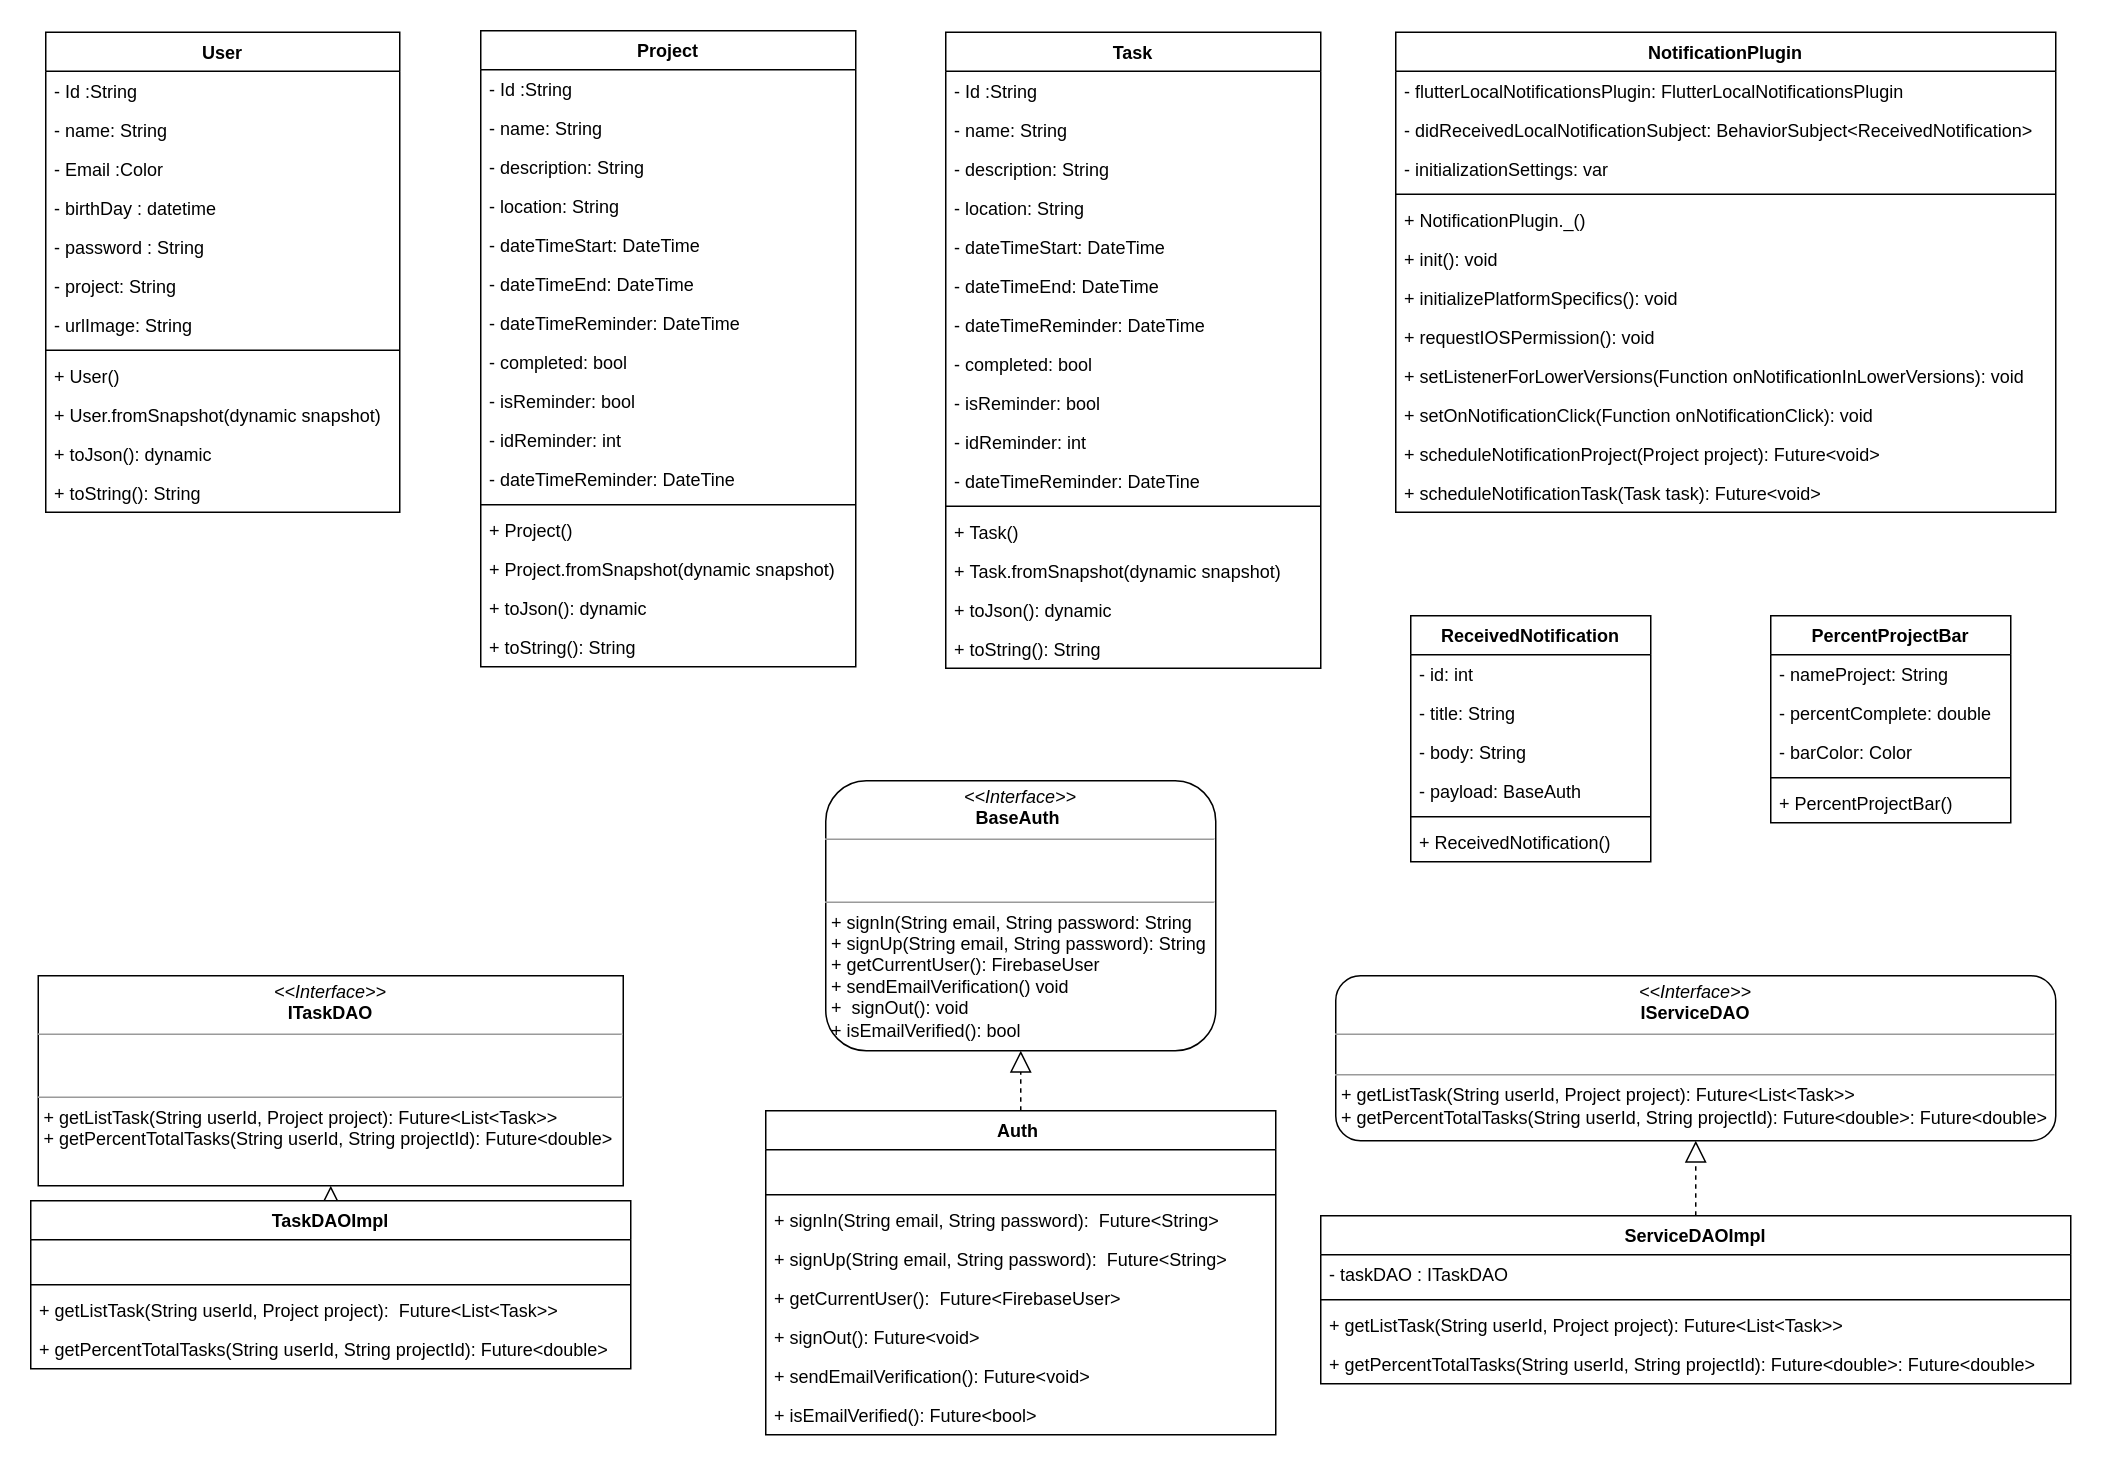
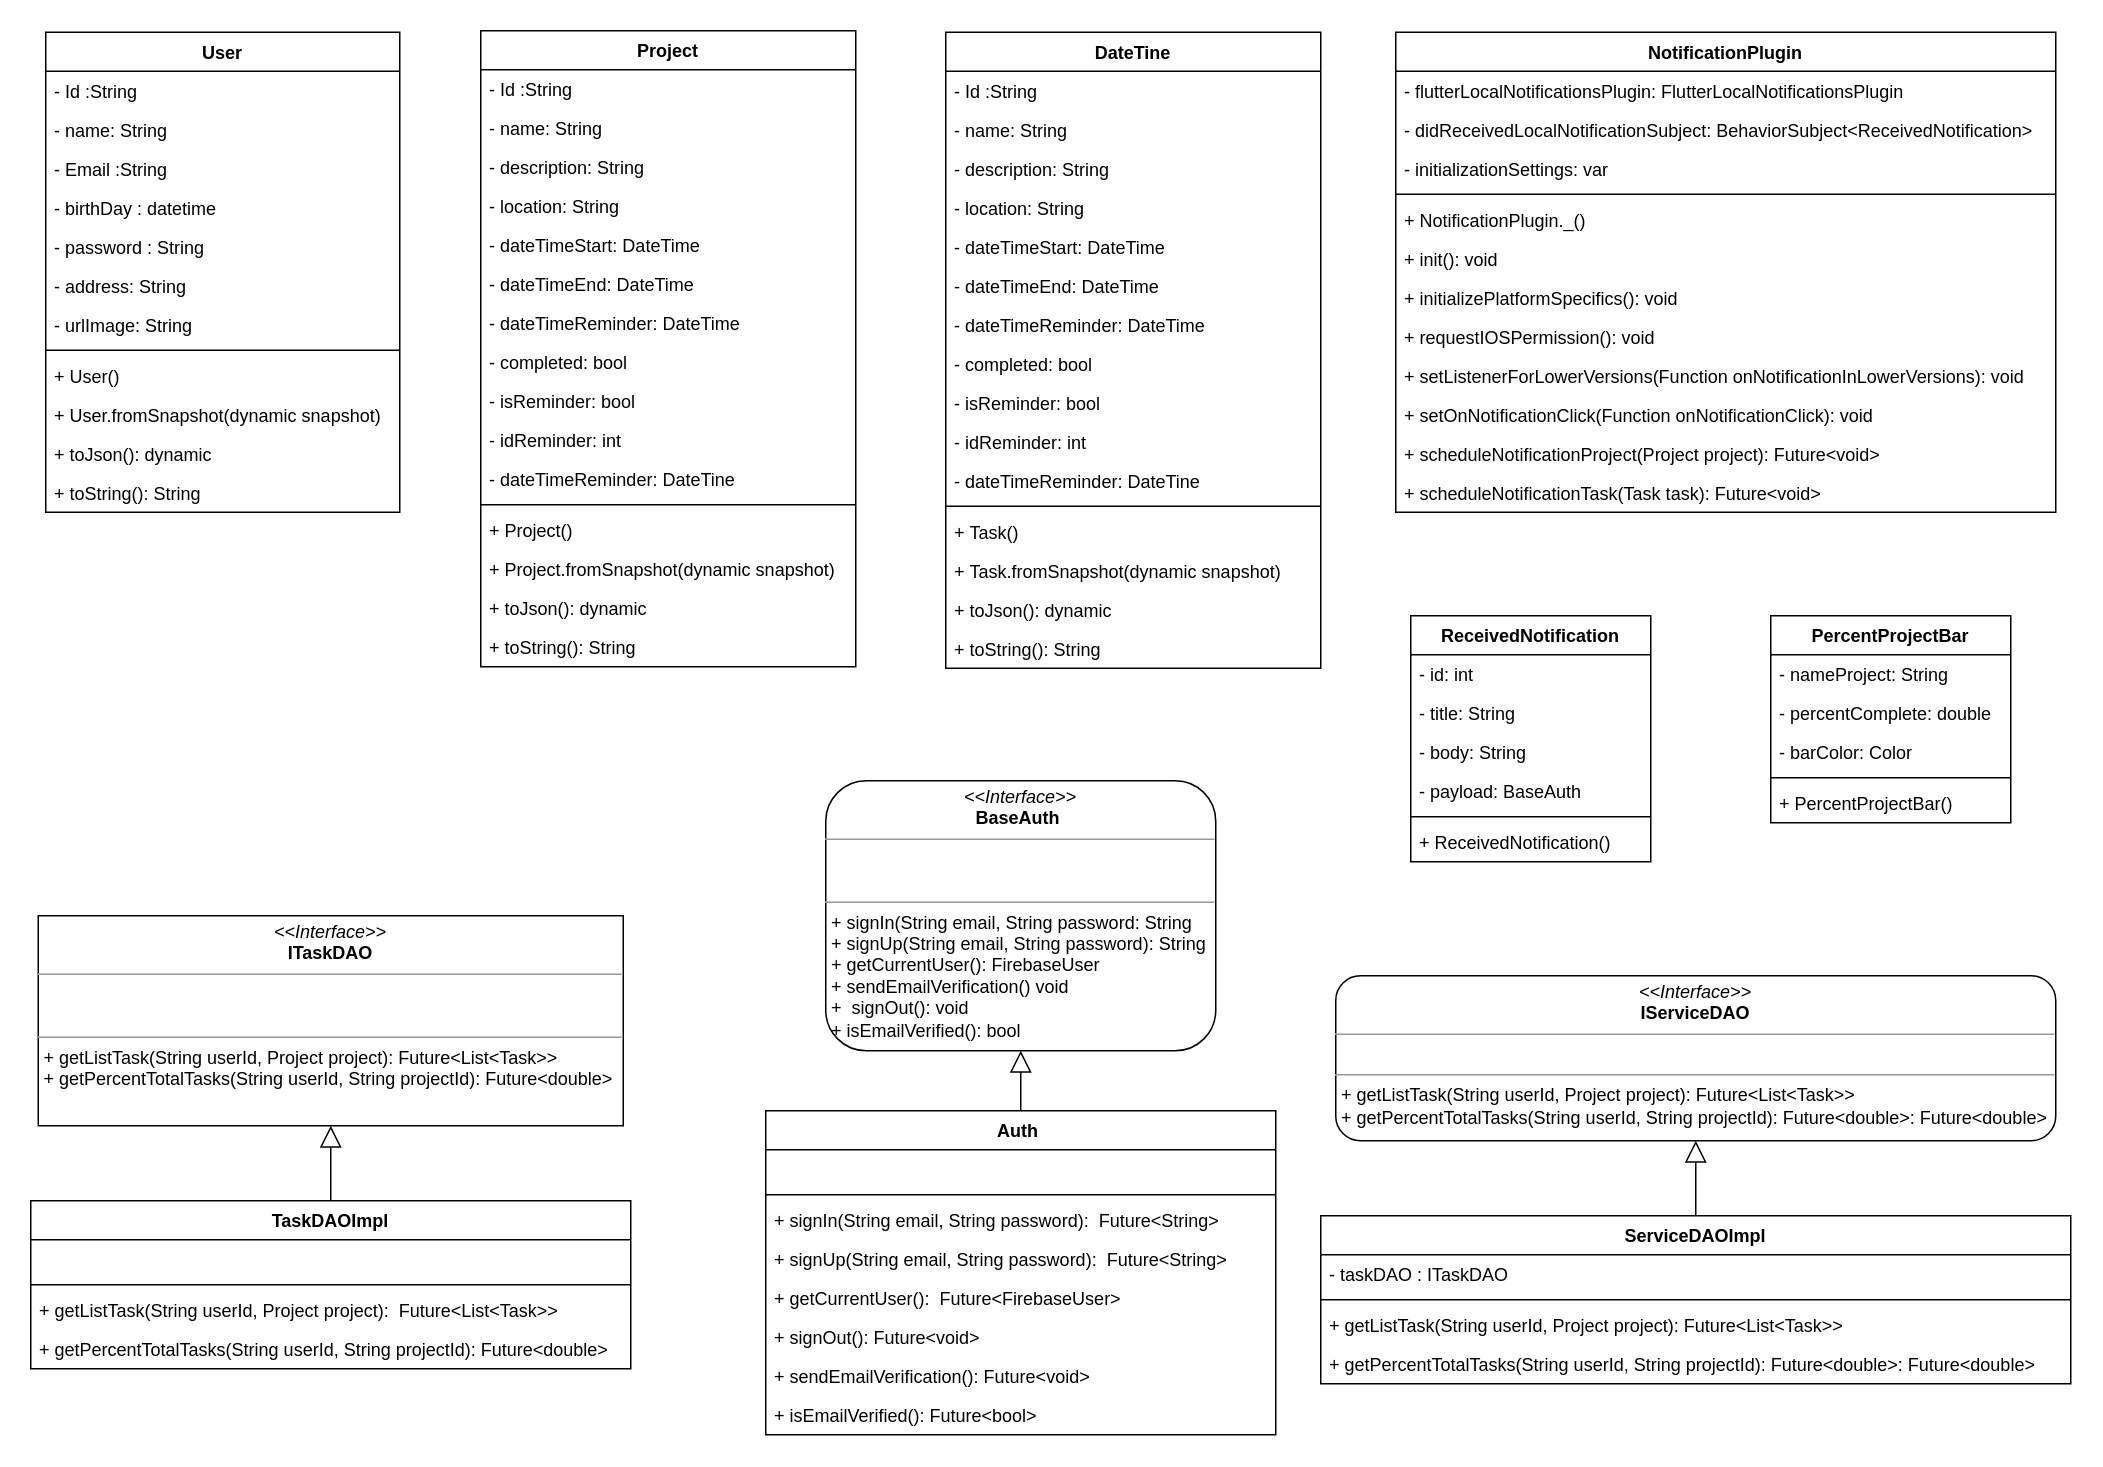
(1133, 53) -> (1133, 53)
(111, 170) -> (116, 170)
(130, 287) -> (130, 287)
(331, 1081) -> (331, 1021)
(1021, 1091) -> (1021, 1091)
(1696, 1187) -> (1696, 1187)
